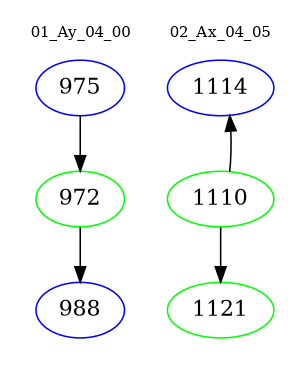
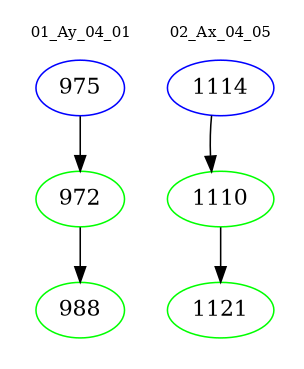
(81, 33) -> (81, 33)
(231, 152) -> (210, 136)
(80, 310) -> (80, 310)
